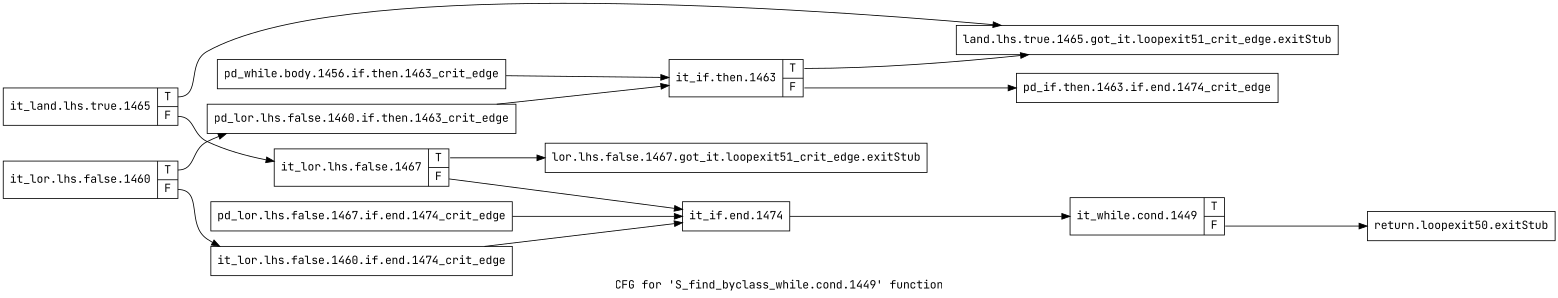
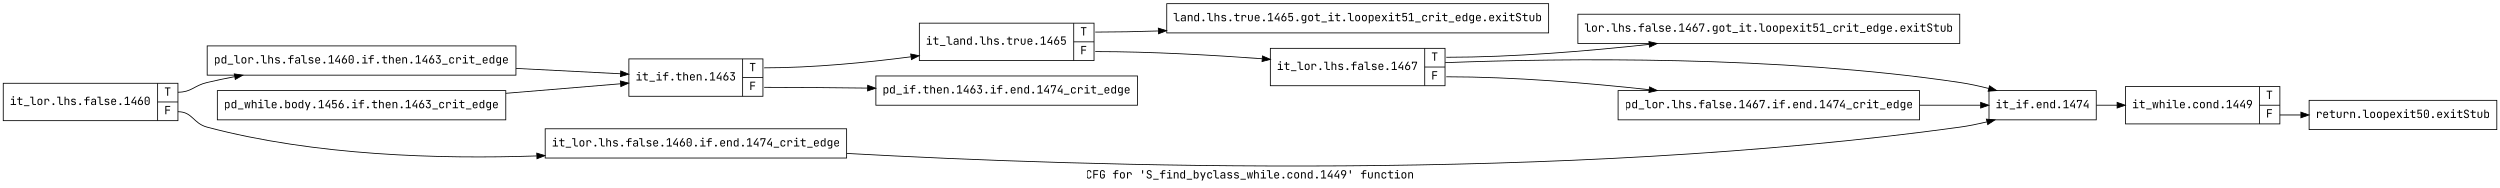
(913, 65) -> (838, 65)
none -> (1548, 81)
